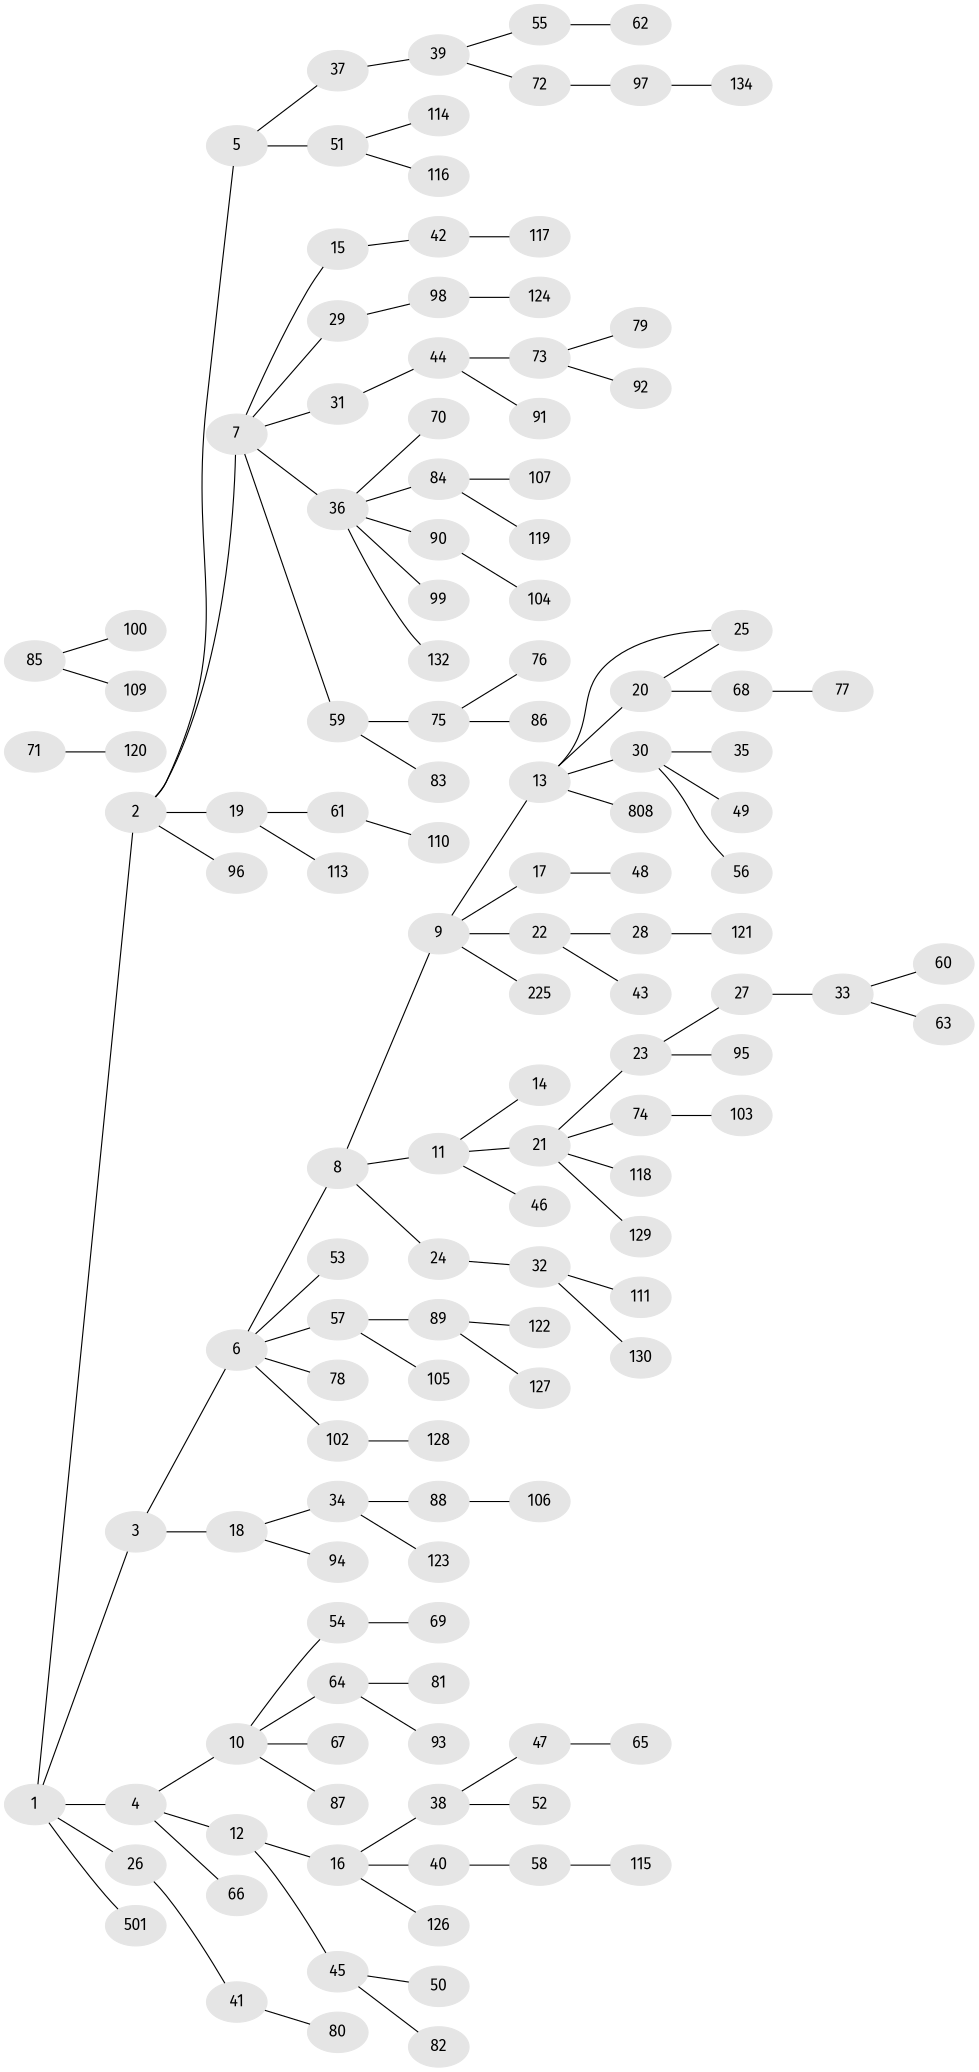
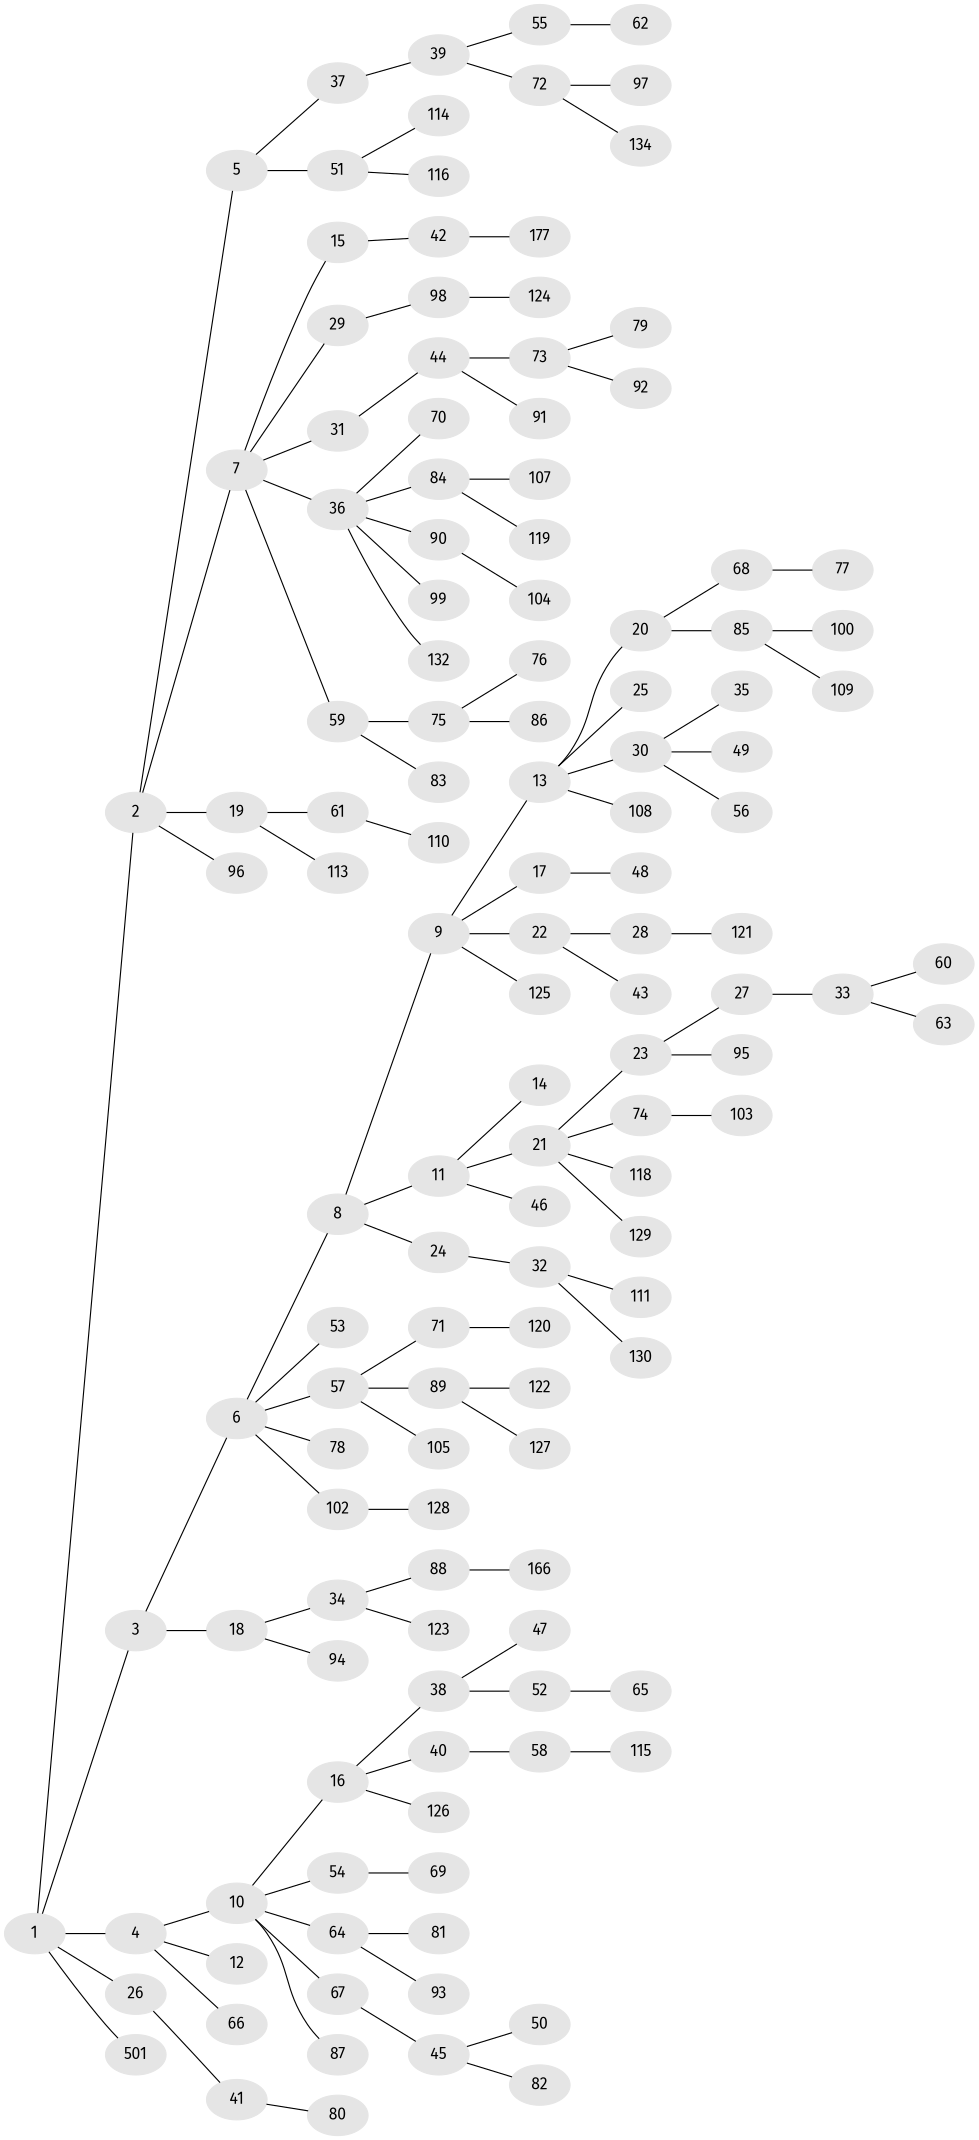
(691, 85) -> (590, 116)
(540, 237) -> (540, 237)
(691, 661) -> (691, 631)
(641, 812) -> (641, 812)
(540, 994) -> (540, 994)
none -> (388, 1358)
(540, 1502) -> (540, 1570)
(590, 1744) -> (590, 1691)
(287, 1850) -> (287, 1843)
(293, 1900) -> (388, 2025)
